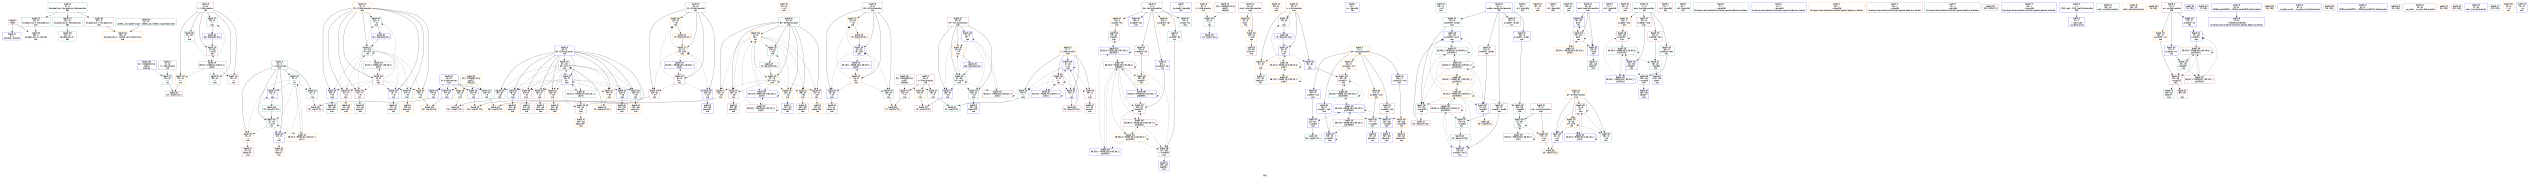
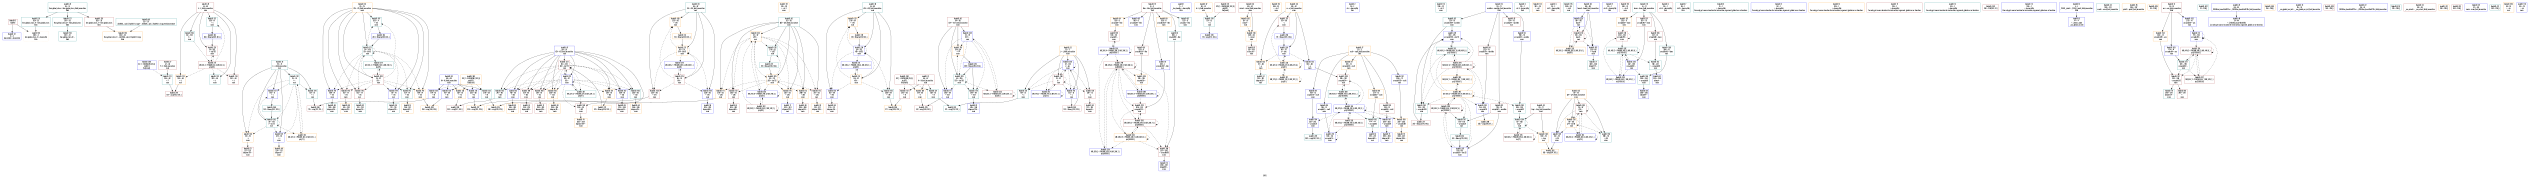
(2190, 7) -> none
(991, 54) -> (973, 78)
